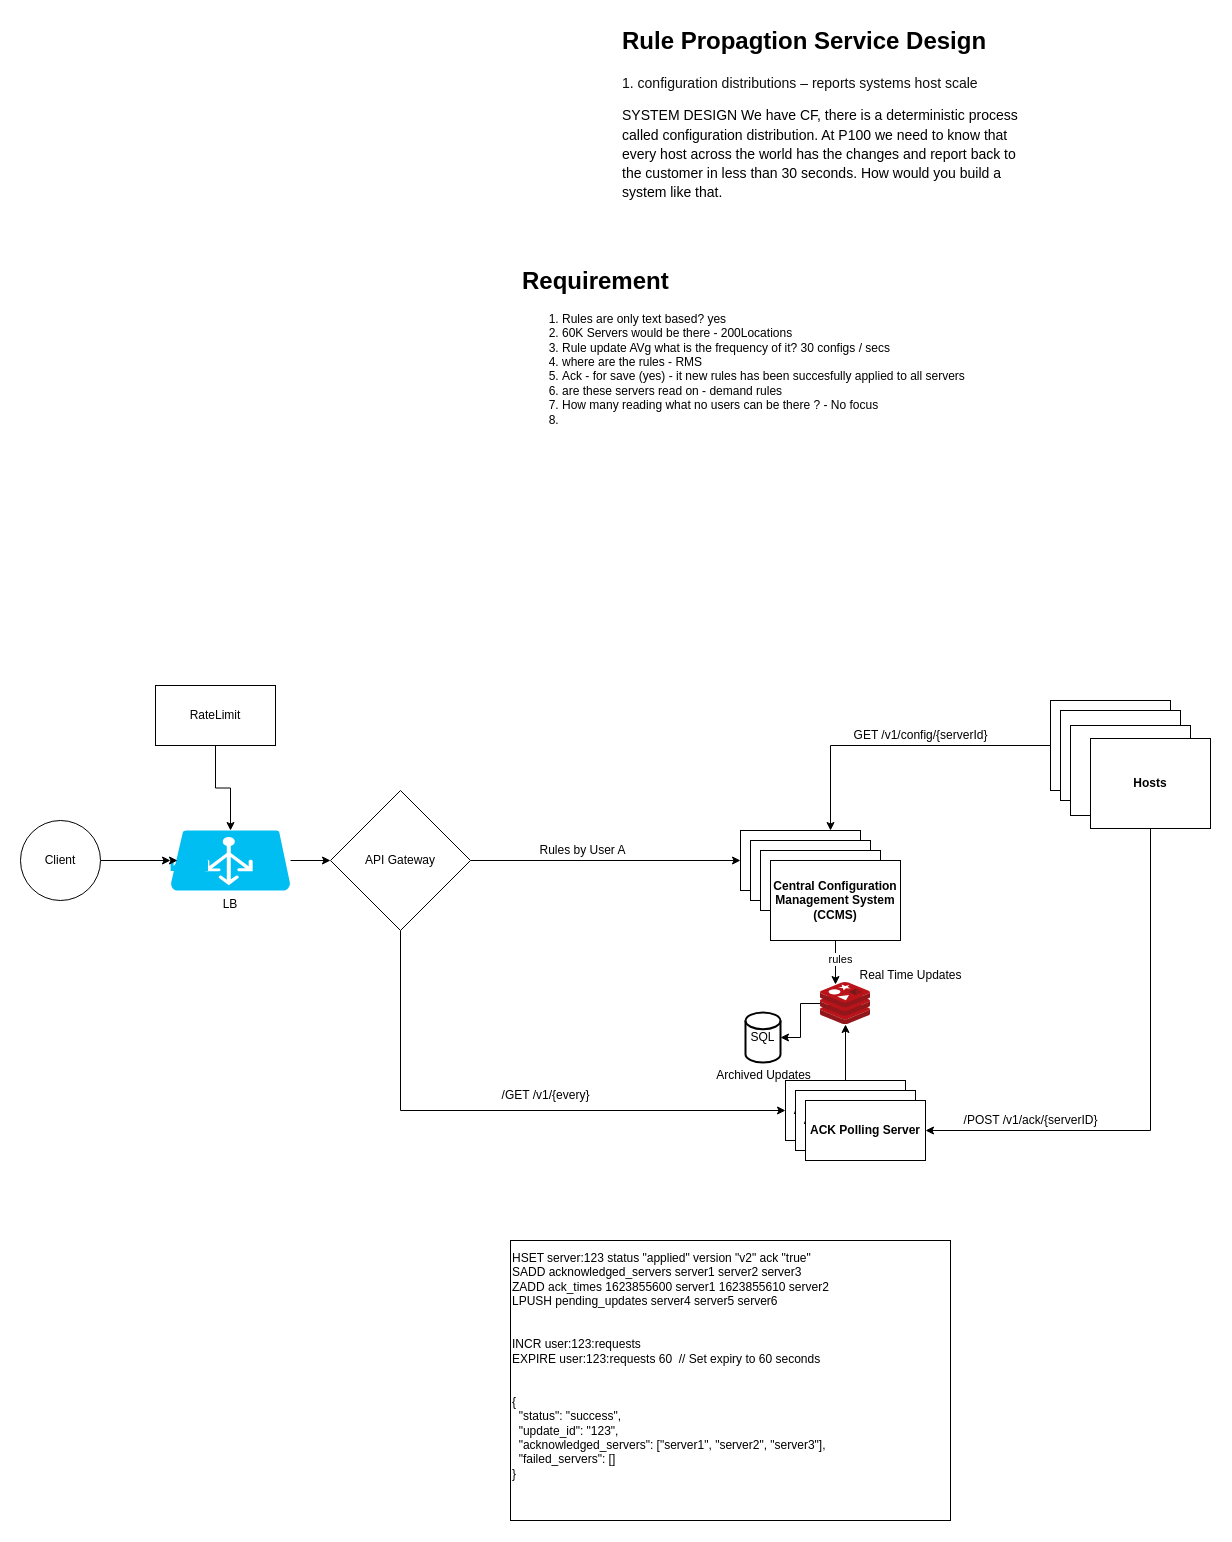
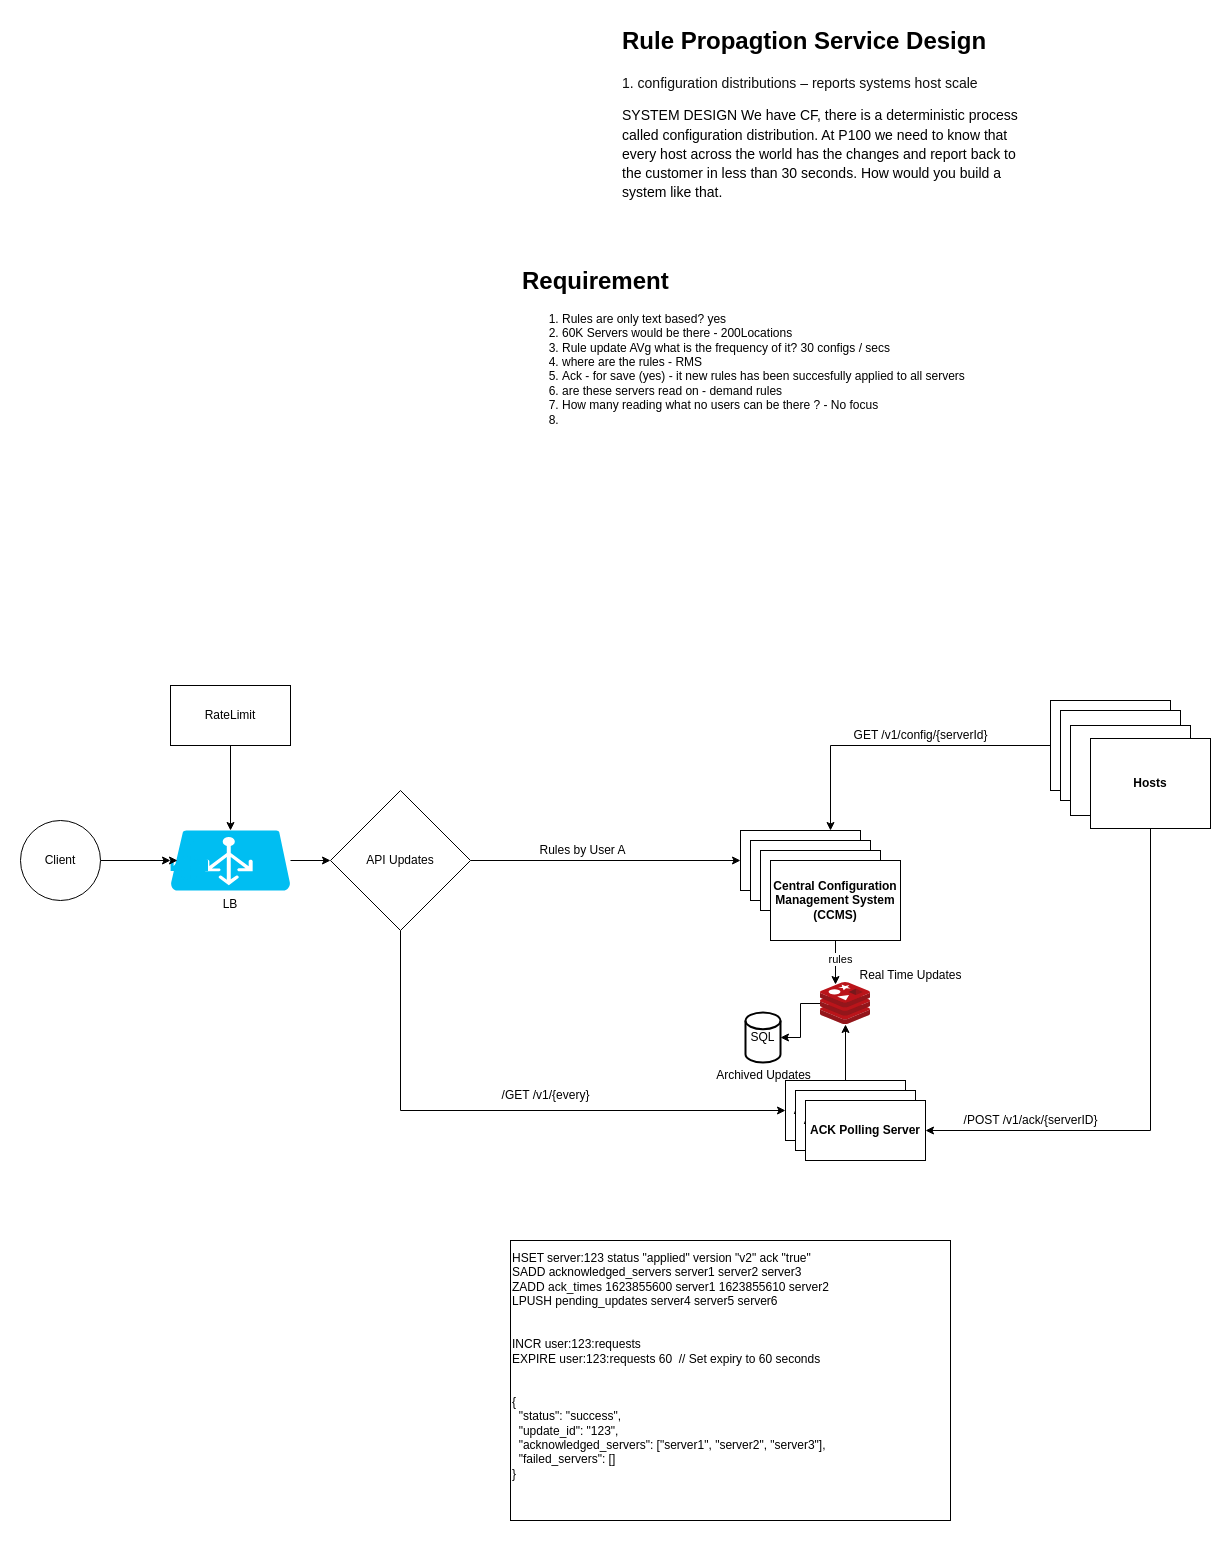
(216, 716) -> (231, 716)
(401, 861) -> (401, 861)
